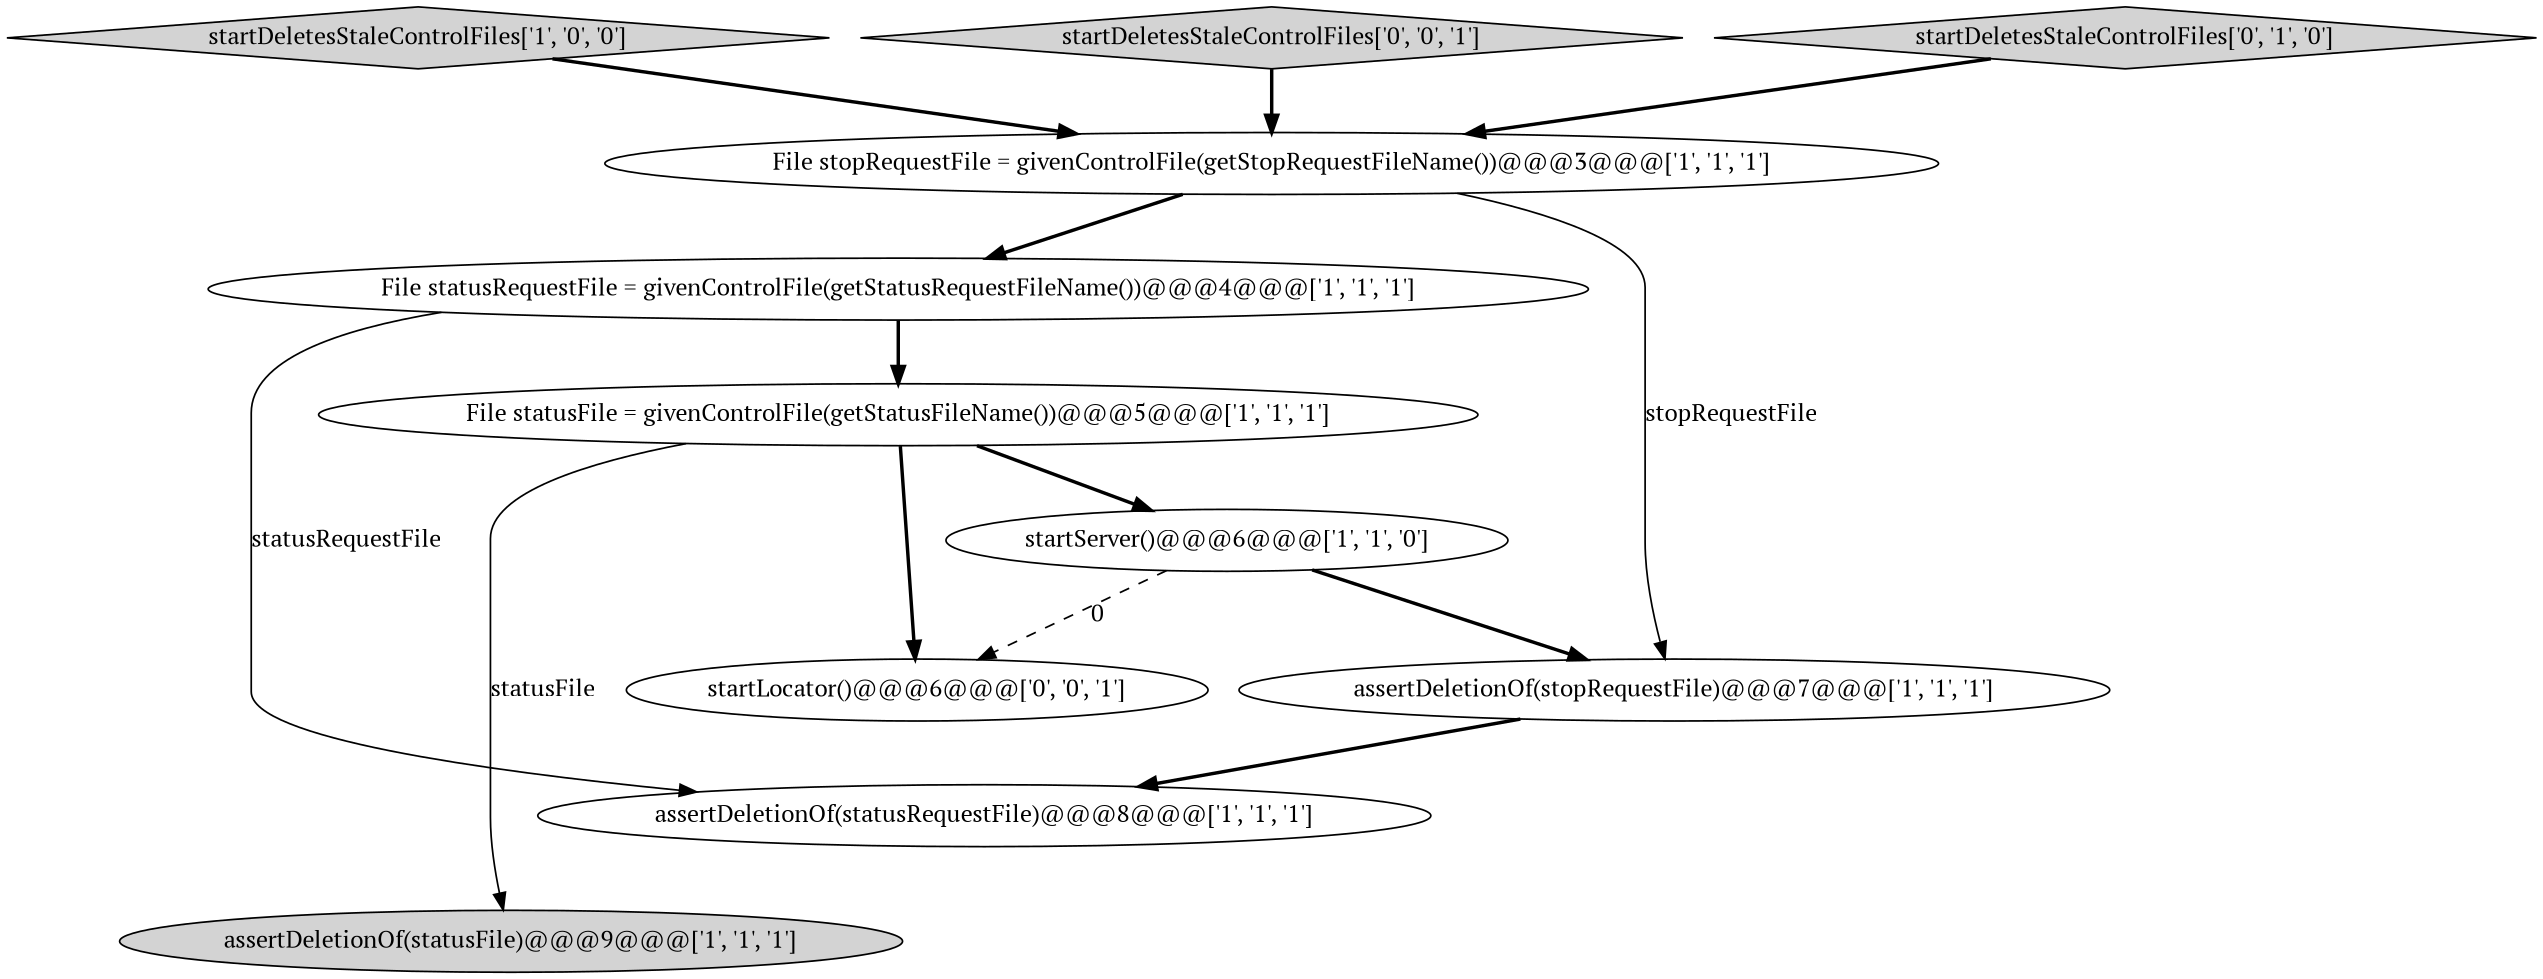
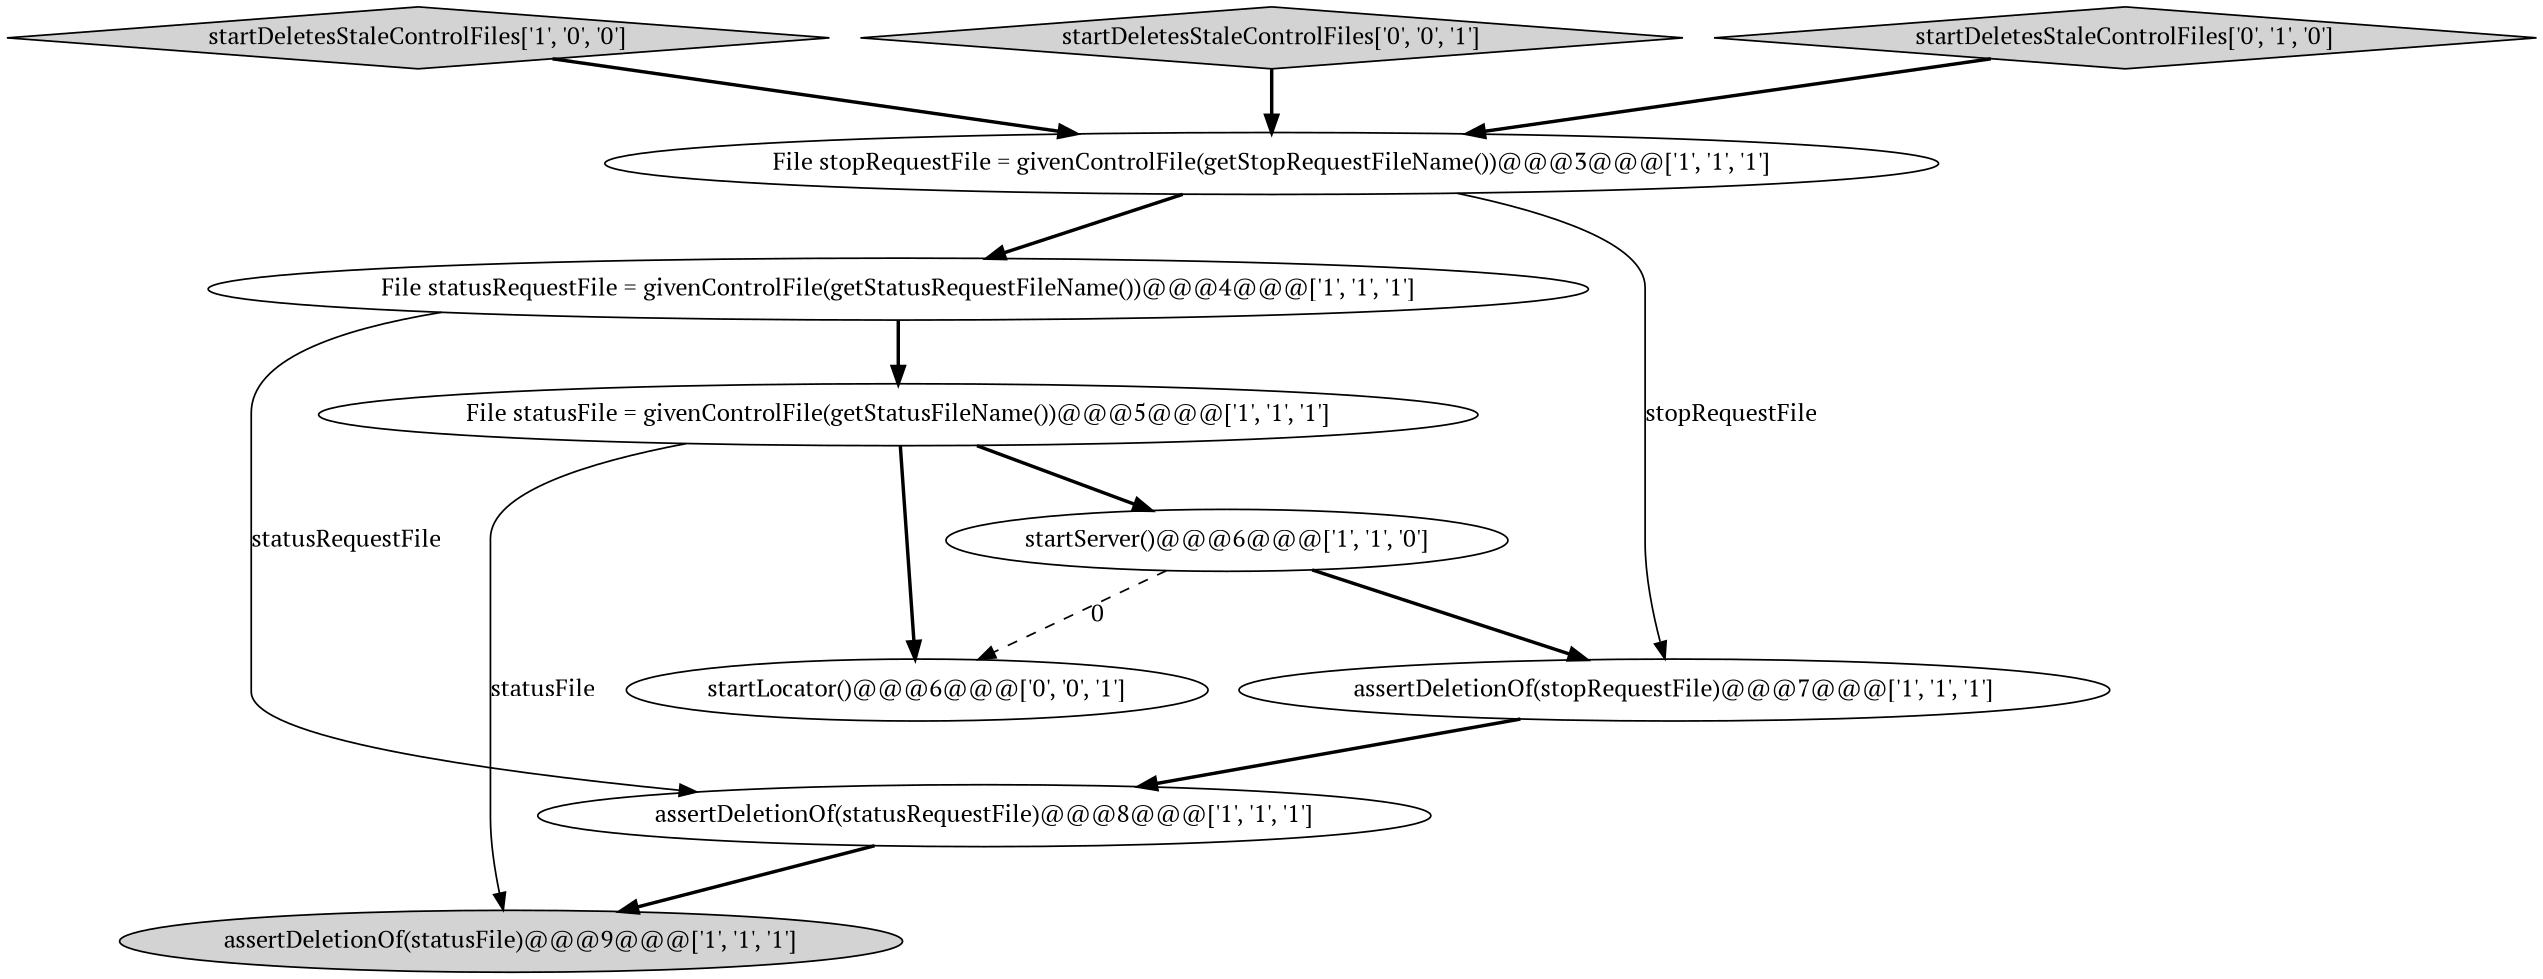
none -> (756, 876)
